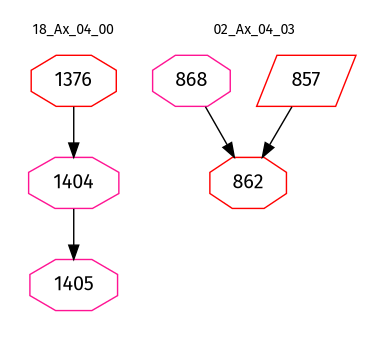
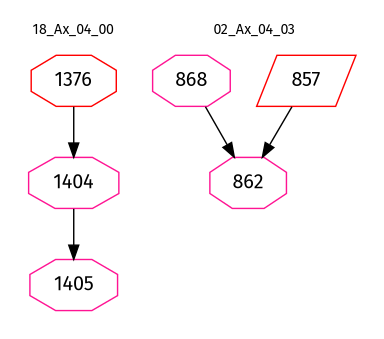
(248, 183) -> (248, 183)
